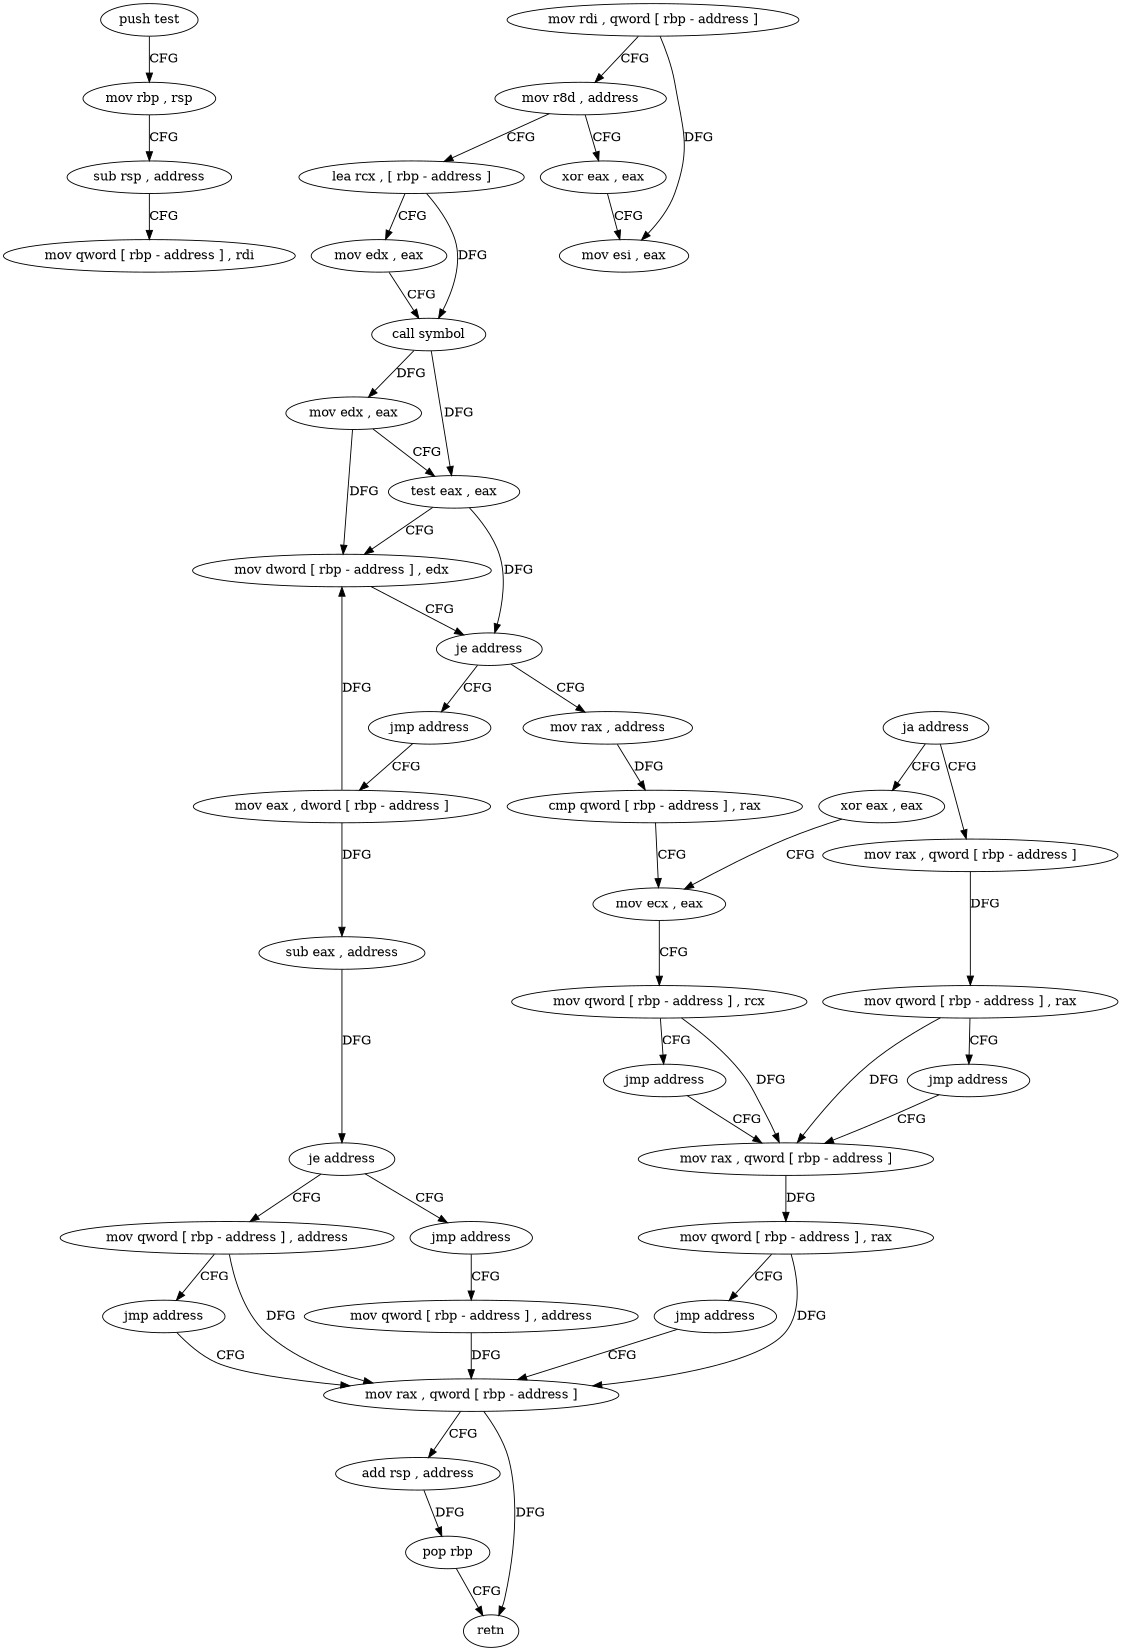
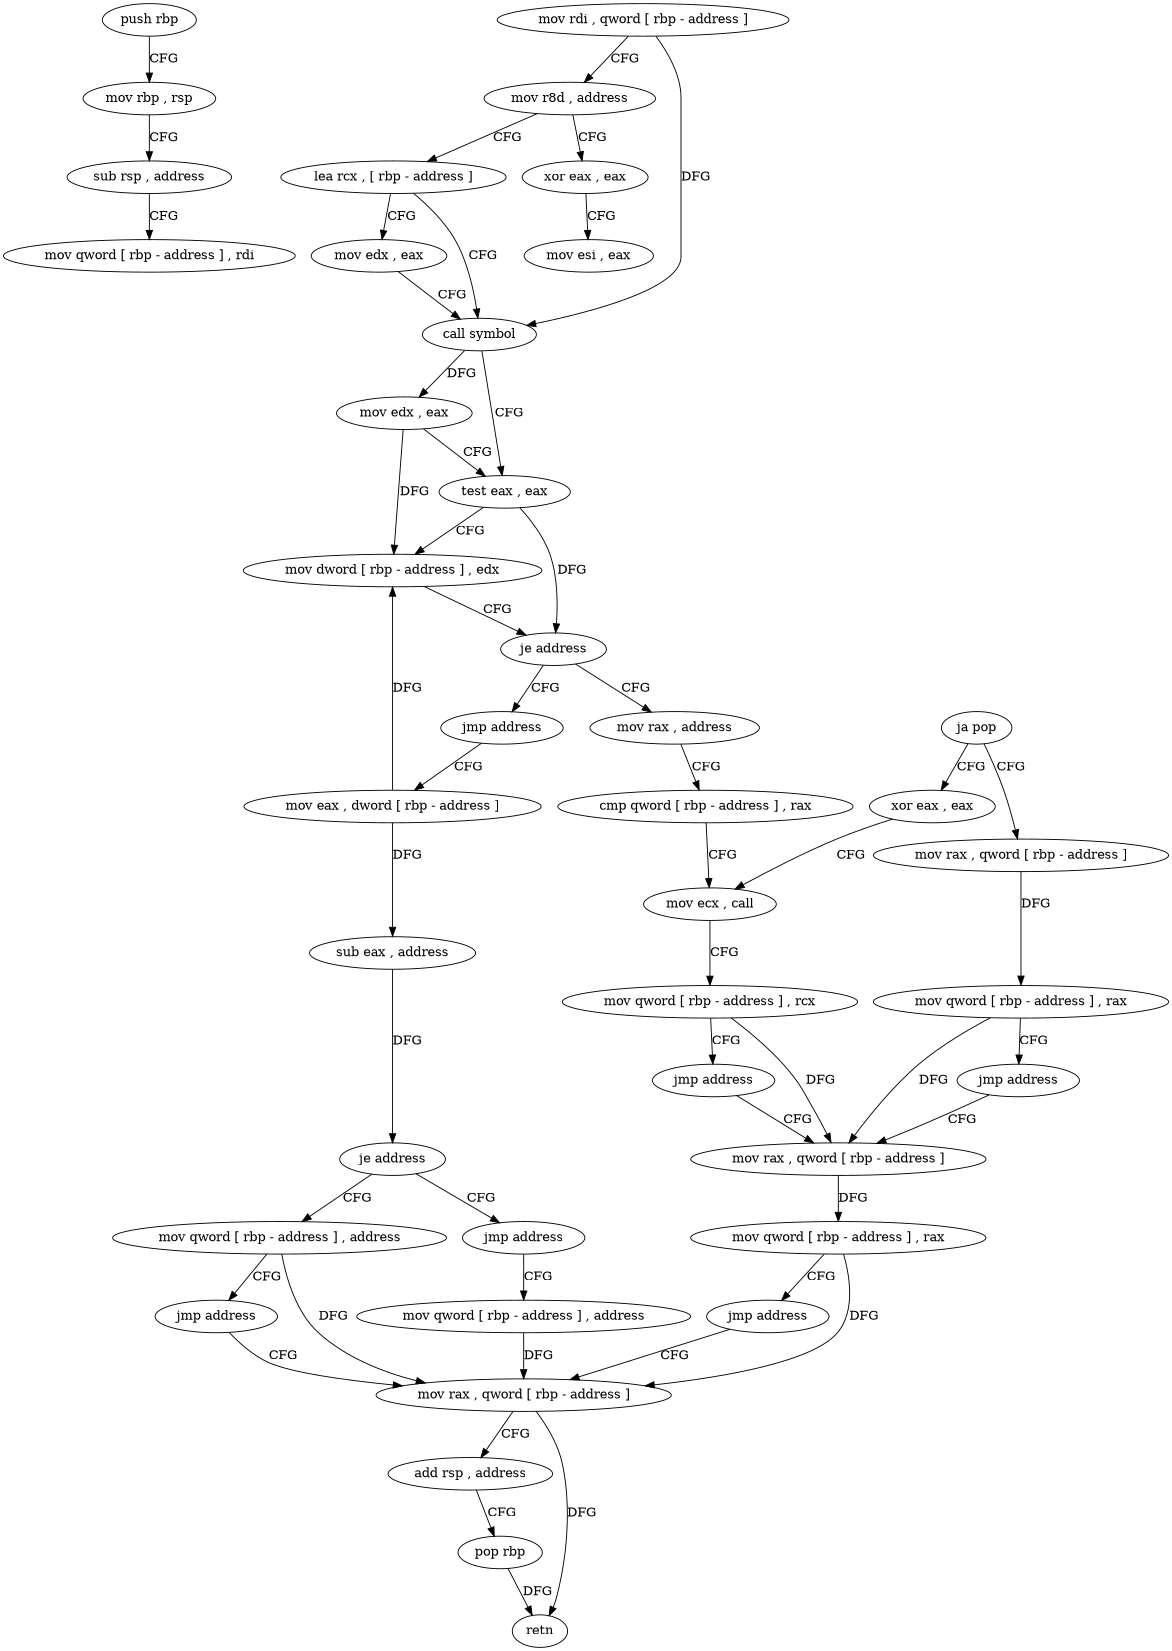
(149, 20) -> (149, 20)
(684, 138) -> (681, 227)
(473, 256) -> (483, 256)
(459, 413) -> (509, 413)
(936, 728) -> (977, 728)
(649, 767) -> (706, 767)
(659, 904) -> (710, 904)
(450, 1513) -> (502, 1513)
(487, 1592) -> (538, 1592)
